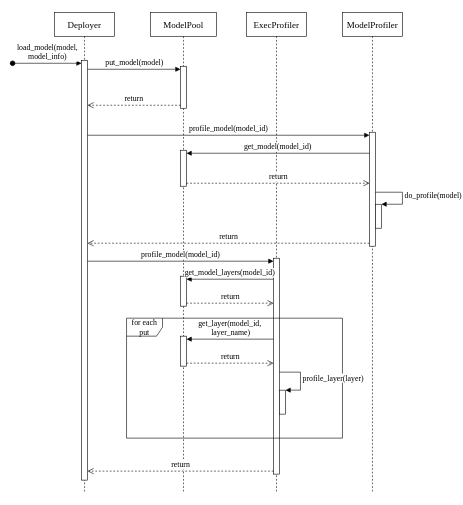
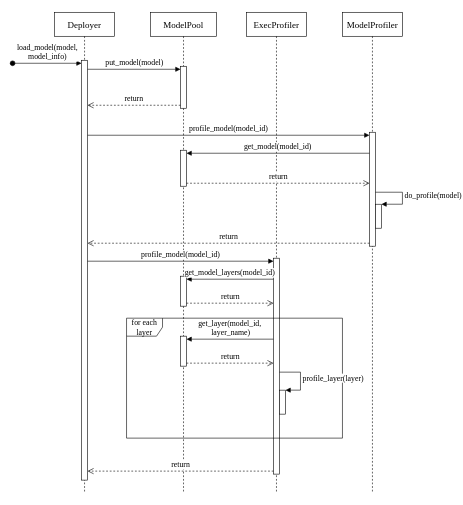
(144, 327) -> (144, 327)
